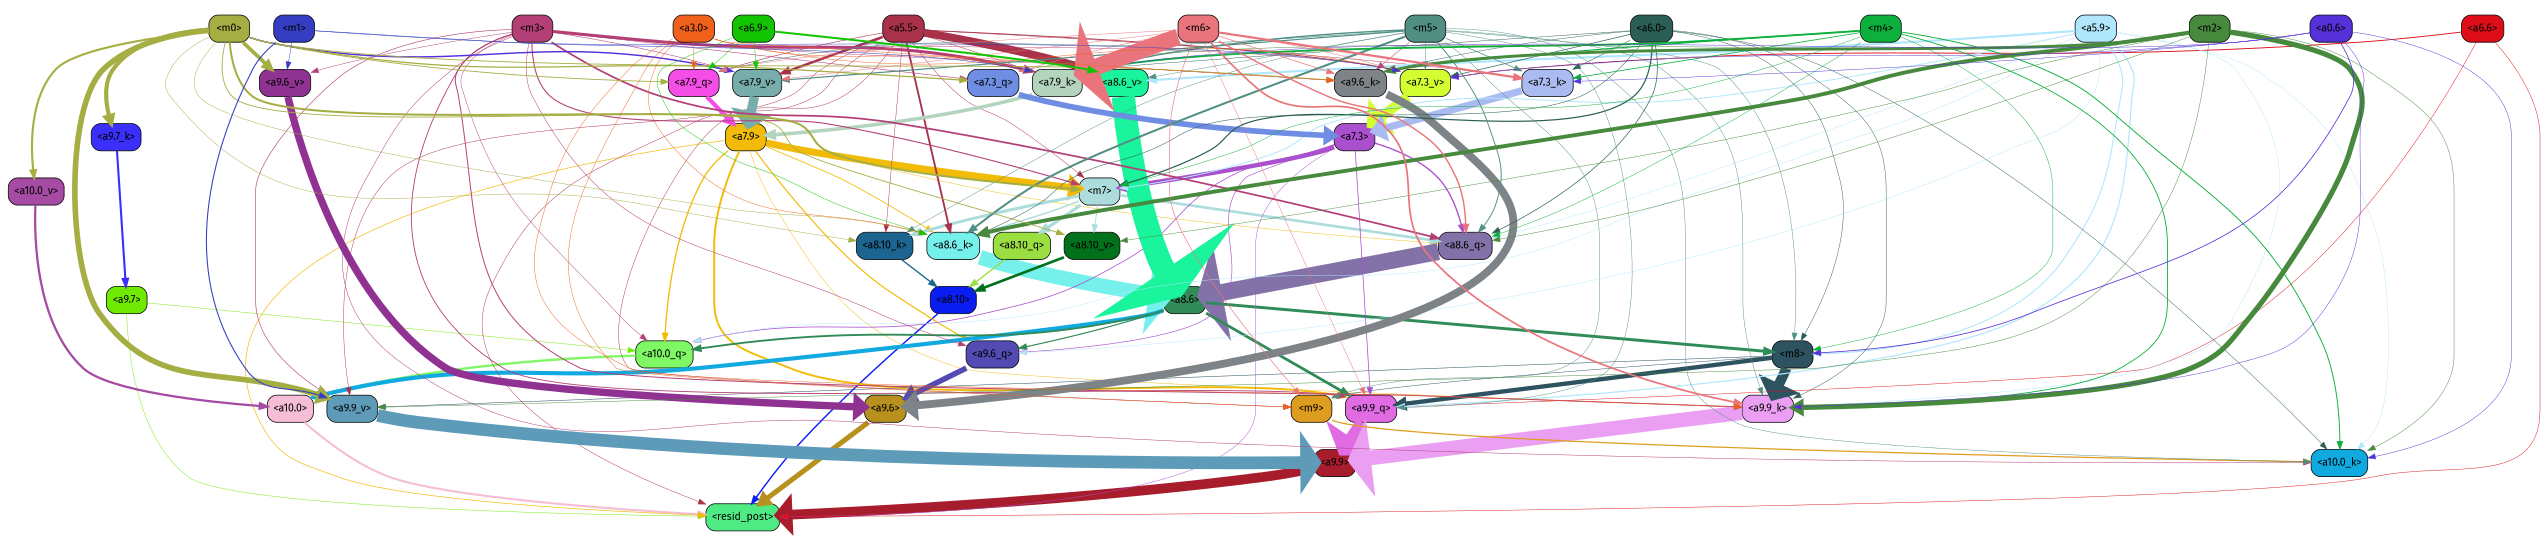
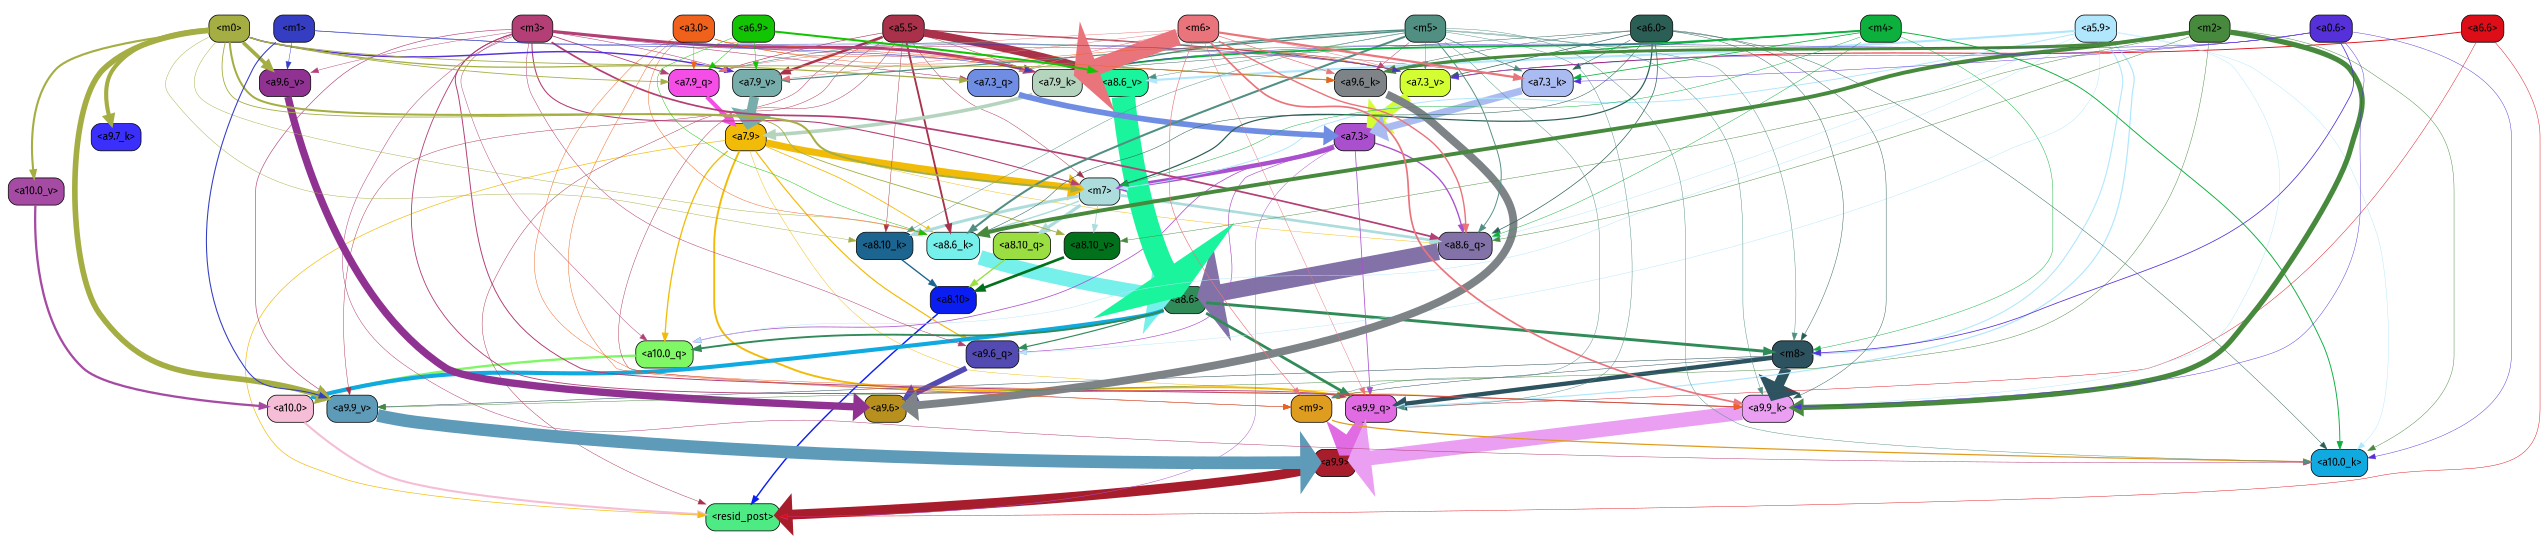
none -> (607, 54)
(2167, 276) -> none
(127, 300) -> none
(817, 461) -> none
